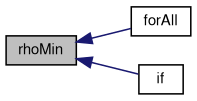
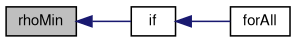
(111, 33) -> (211, 21)
